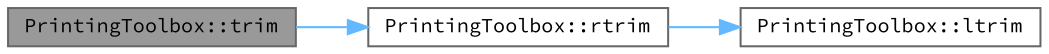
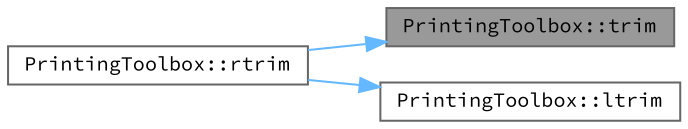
(322, 27) -> (337, 47)
